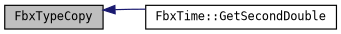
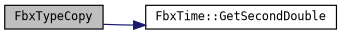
(130, 9) -> (118, 25)
